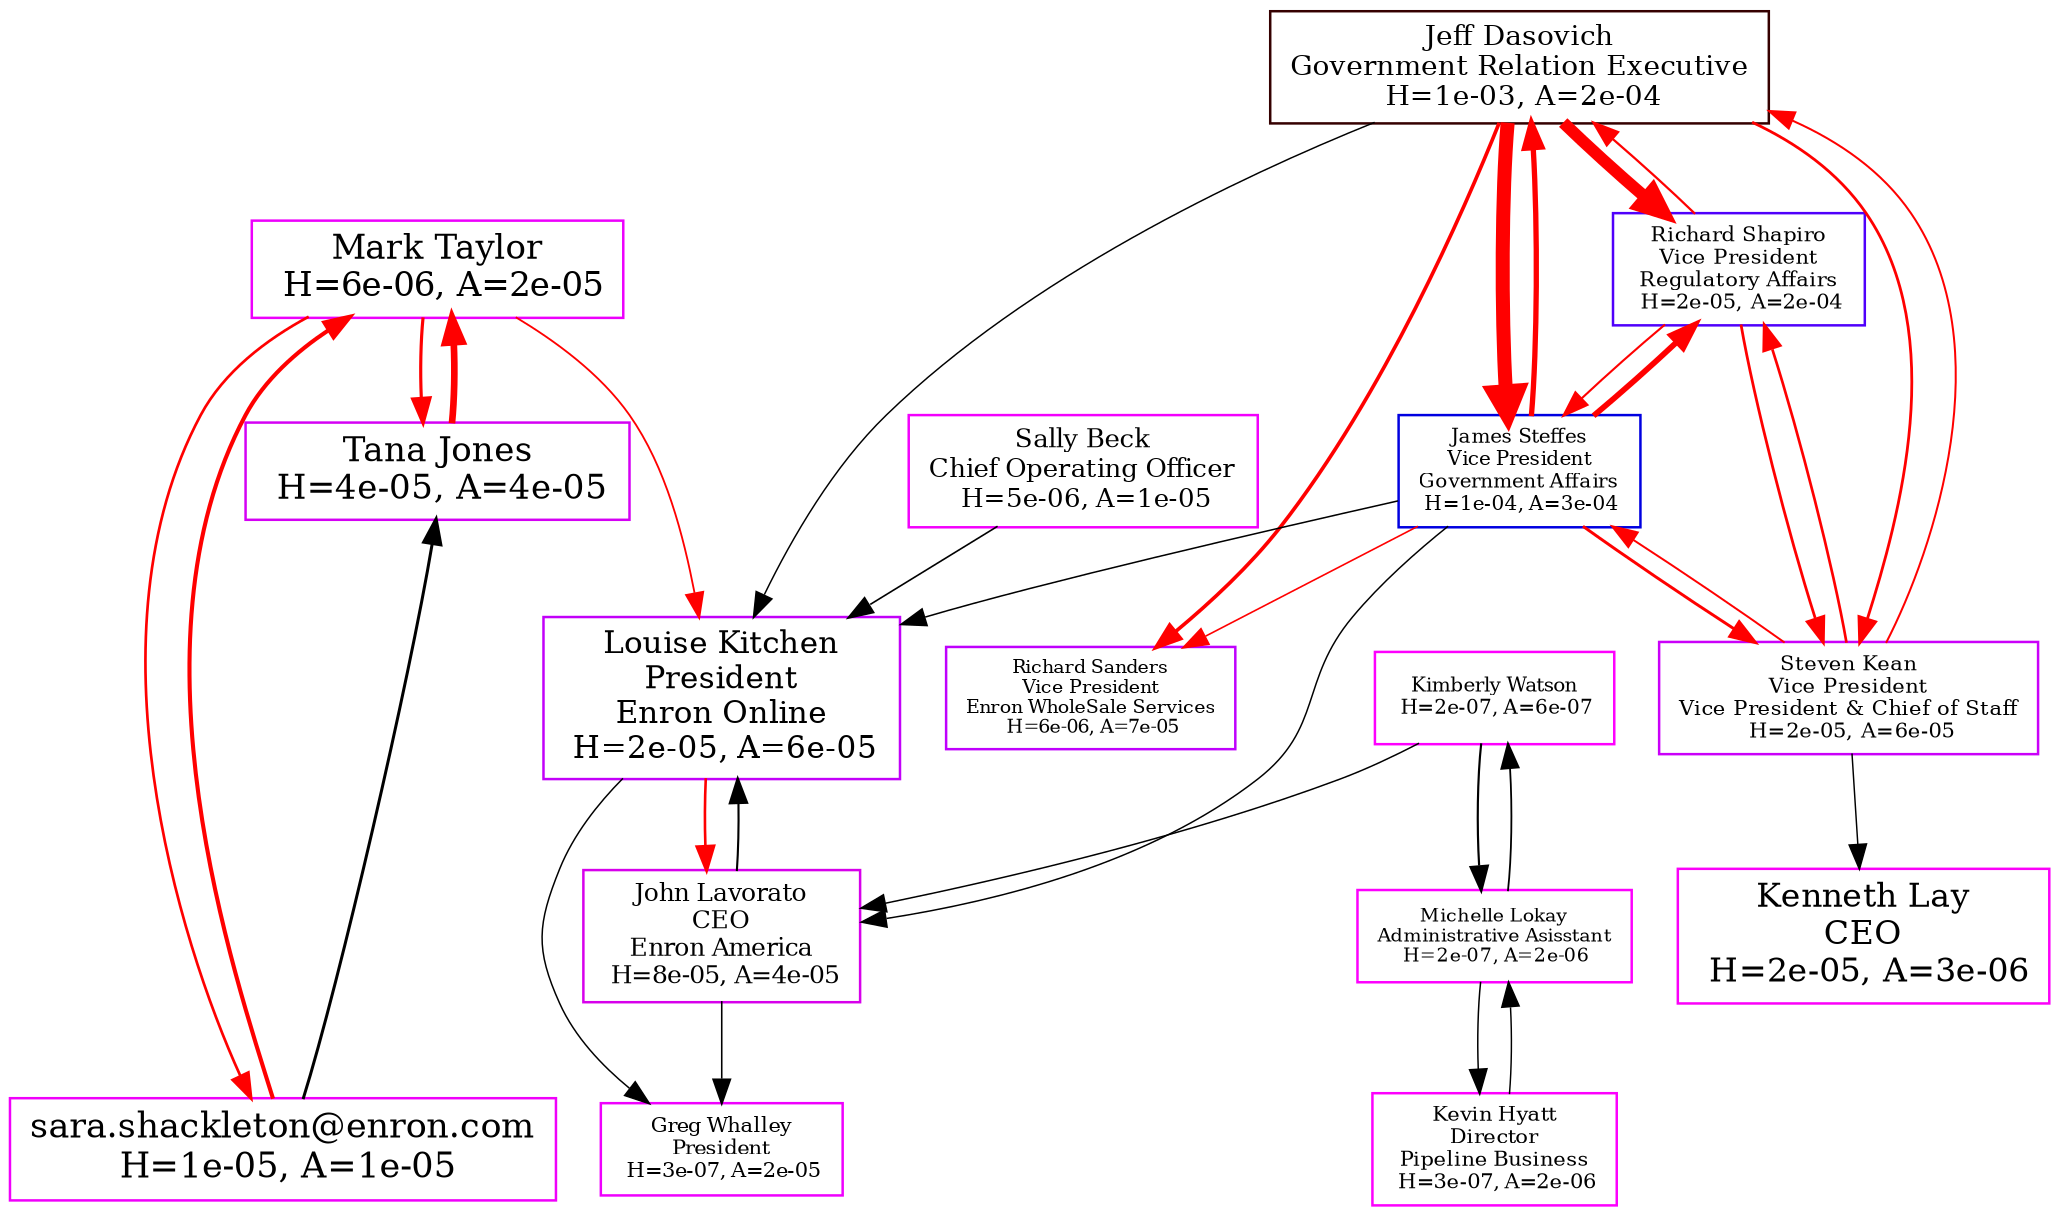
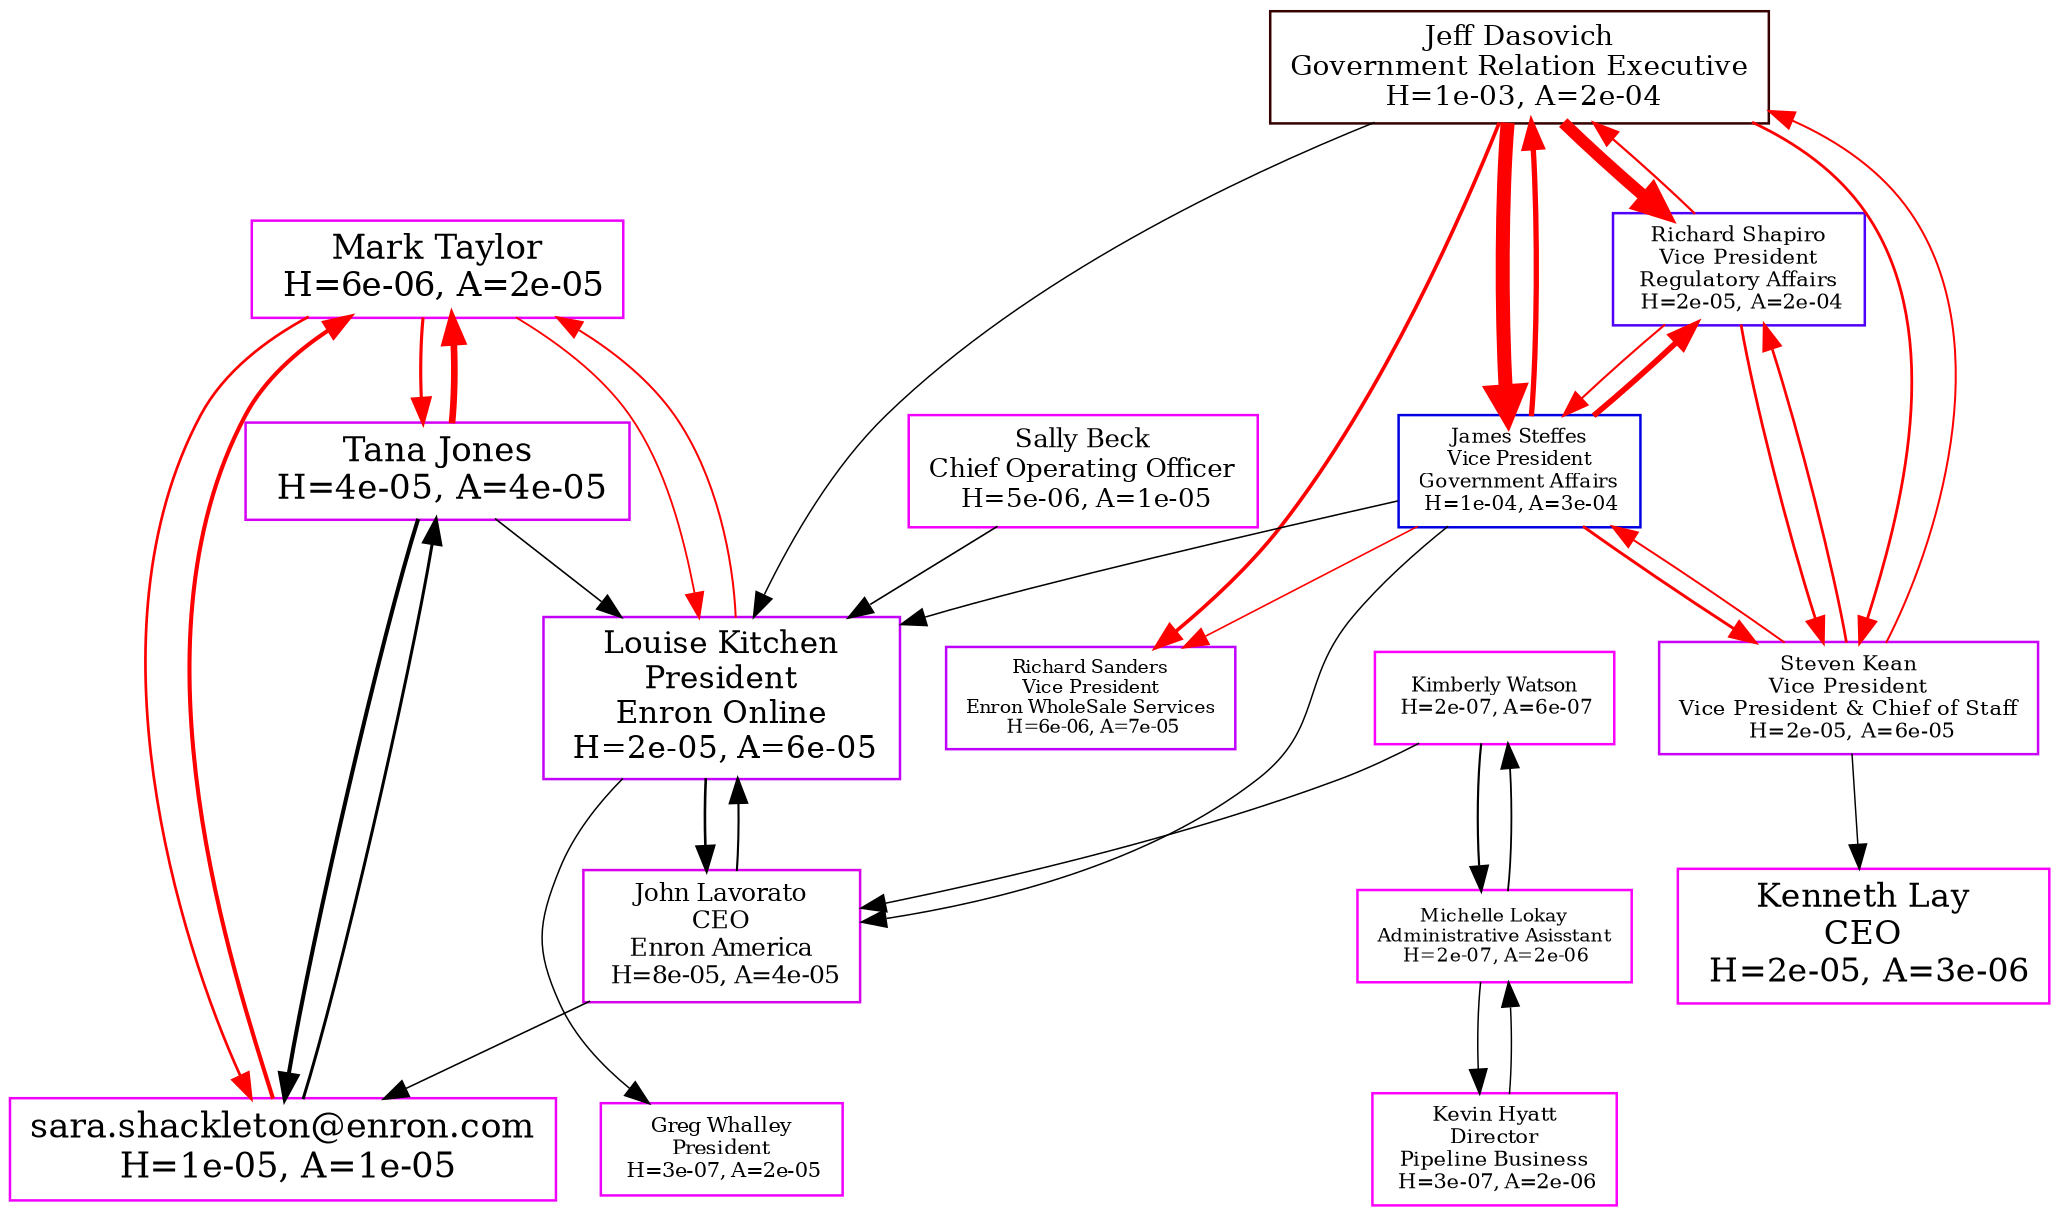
none -> (696, 452)
none -> (548, 560)
none -> (347, 795)
(705, 812) -> (705, 812)
(722, 1040) -> (498, 1045)
